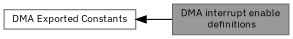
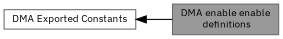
(231, 19) -> (226, 19)
